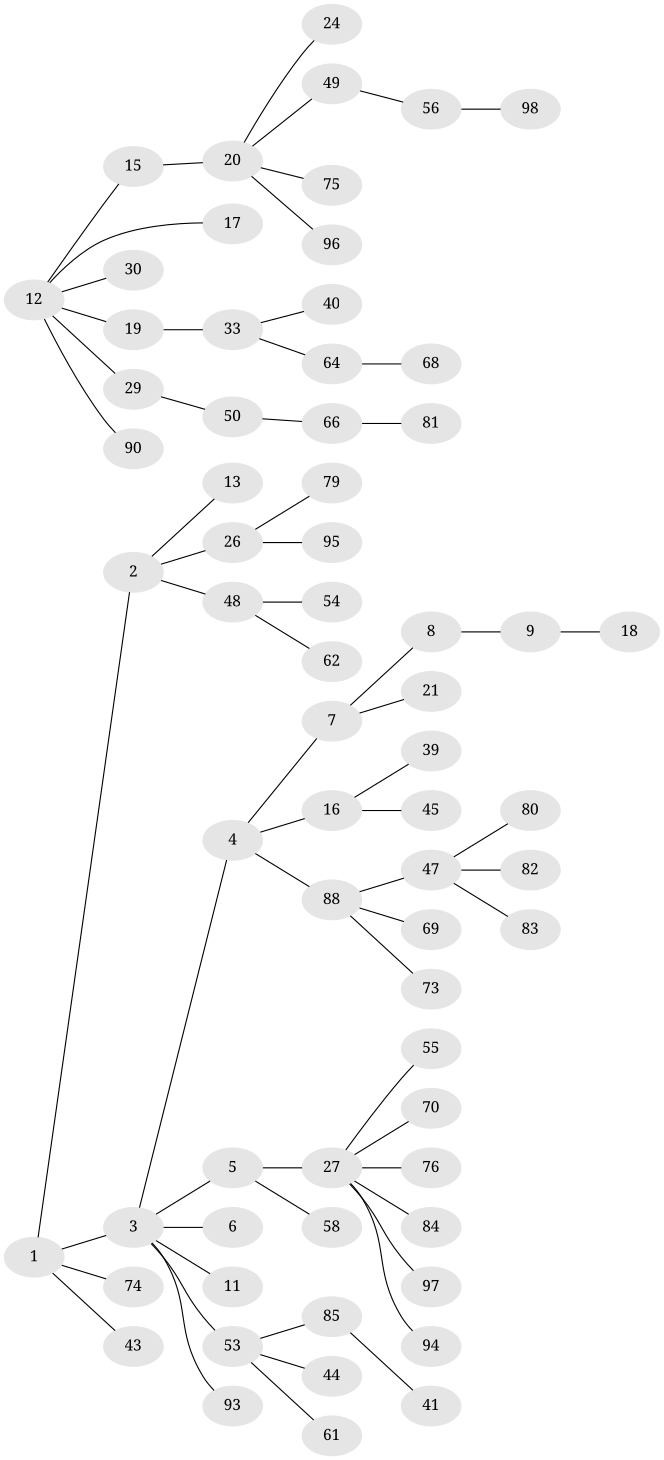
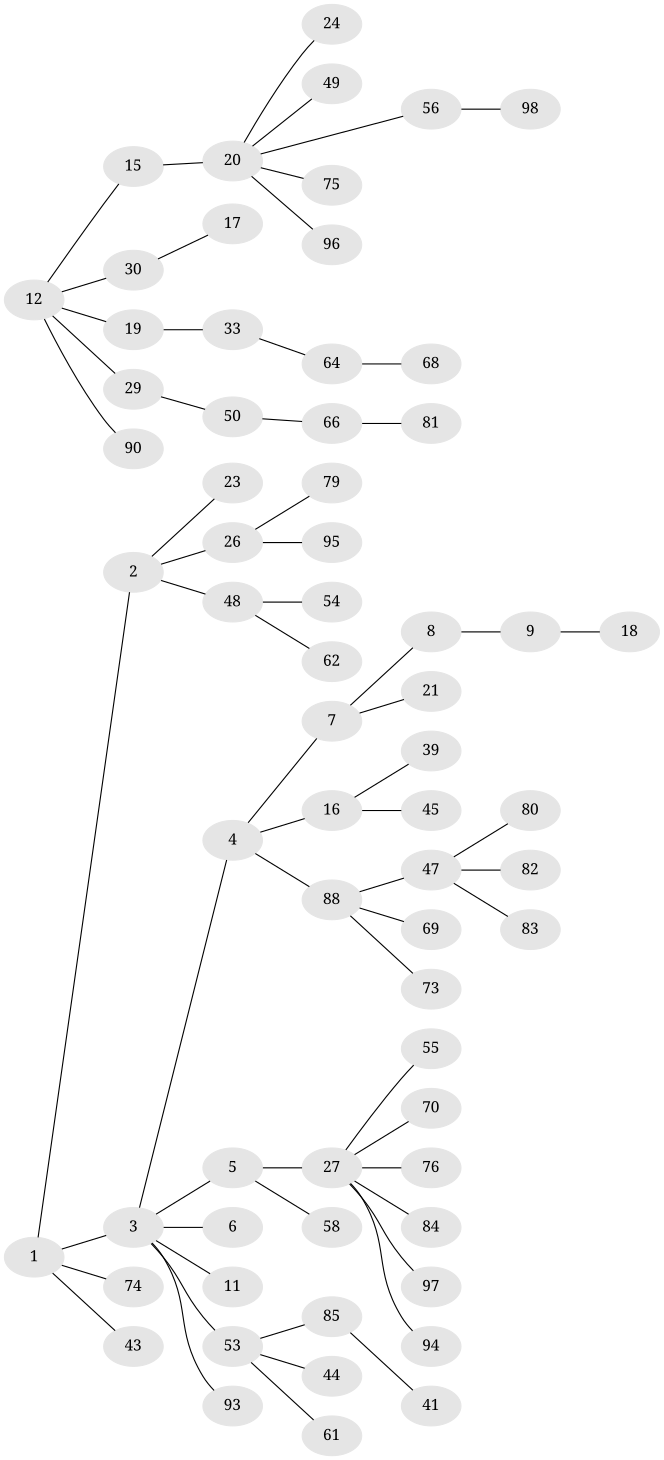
(382, 96) -> (332, 135)
(119, 235) -> (183, 247)
(332, 304) -> none
(233, 483) -> (233, 483)
